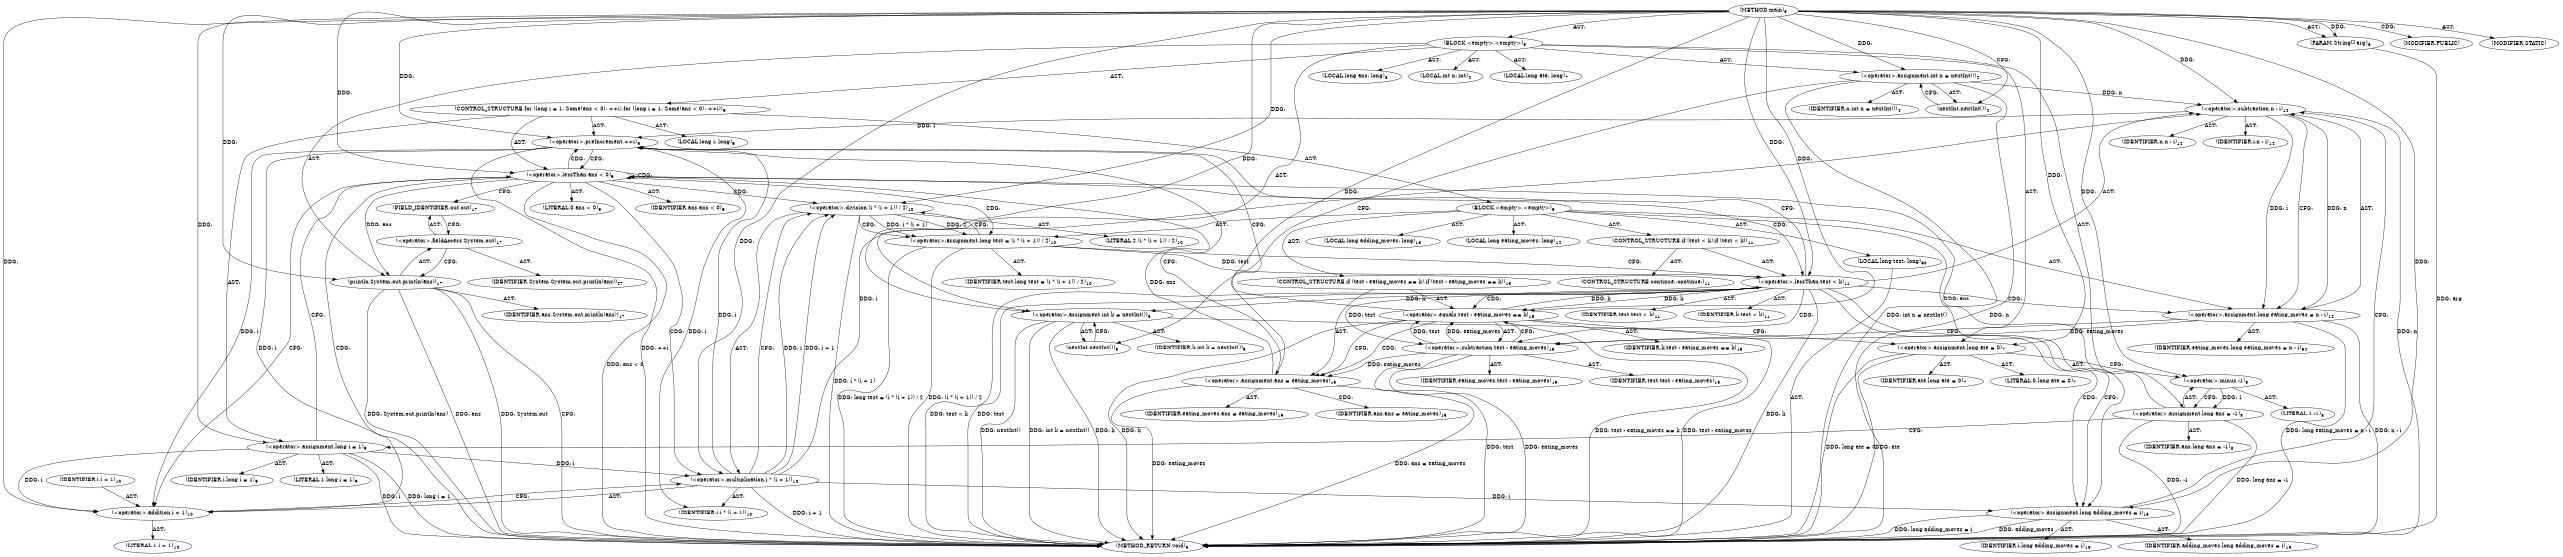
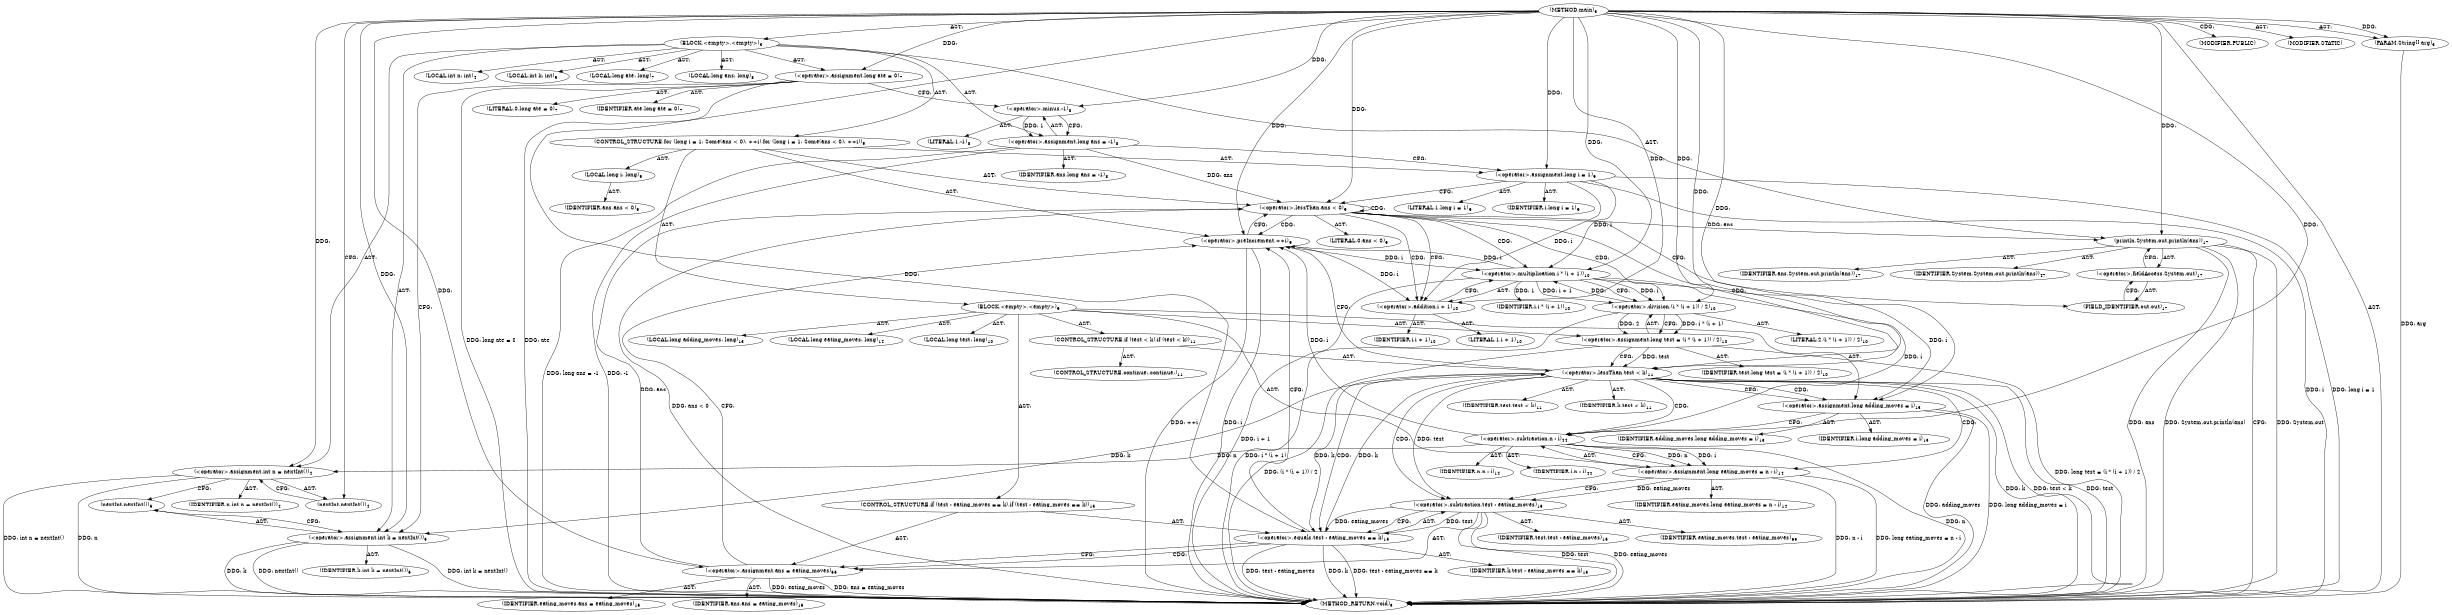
none -> (532, 77)
(2084, 93) -> (910, 466)
(2286, 109) -> (1565, 439)
(2272, 142) -> (1590, 472)
(818, 188) -> none
(633, 190) -> (608, 190)
(2110, 192) -> (1683, 406)
(983, 225) -> (1654, 324)
(501, 261) -> (2074, 258)
(1924, 261) -> (991, 340)
(697, 295) -> (1381, 260)
(1548, 326) -> (418, 129)
(743, 348) -> (1600, 291)
(2305, 348) -> (1785, 505)
(1394, 365) -> (1440, 538)
(1334, 381) -> (834, 571)
(1555, 381) -> (1795, 538)
(1347, 398) -> (756, 588)
(119, 496) -> (1412, 323)
(739, 497) -> (1525, 291)
(1623, 538) -> (2381, 478)
